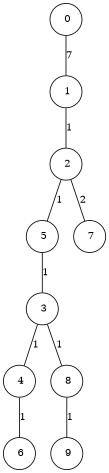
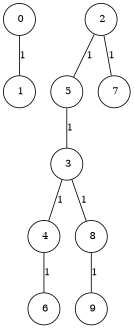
(69, 56) -> (23, 56)
(66, 128) -> none
(83, 200) -> (112, 56)
